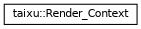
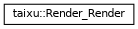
(71, 14) -> (69, 14)
